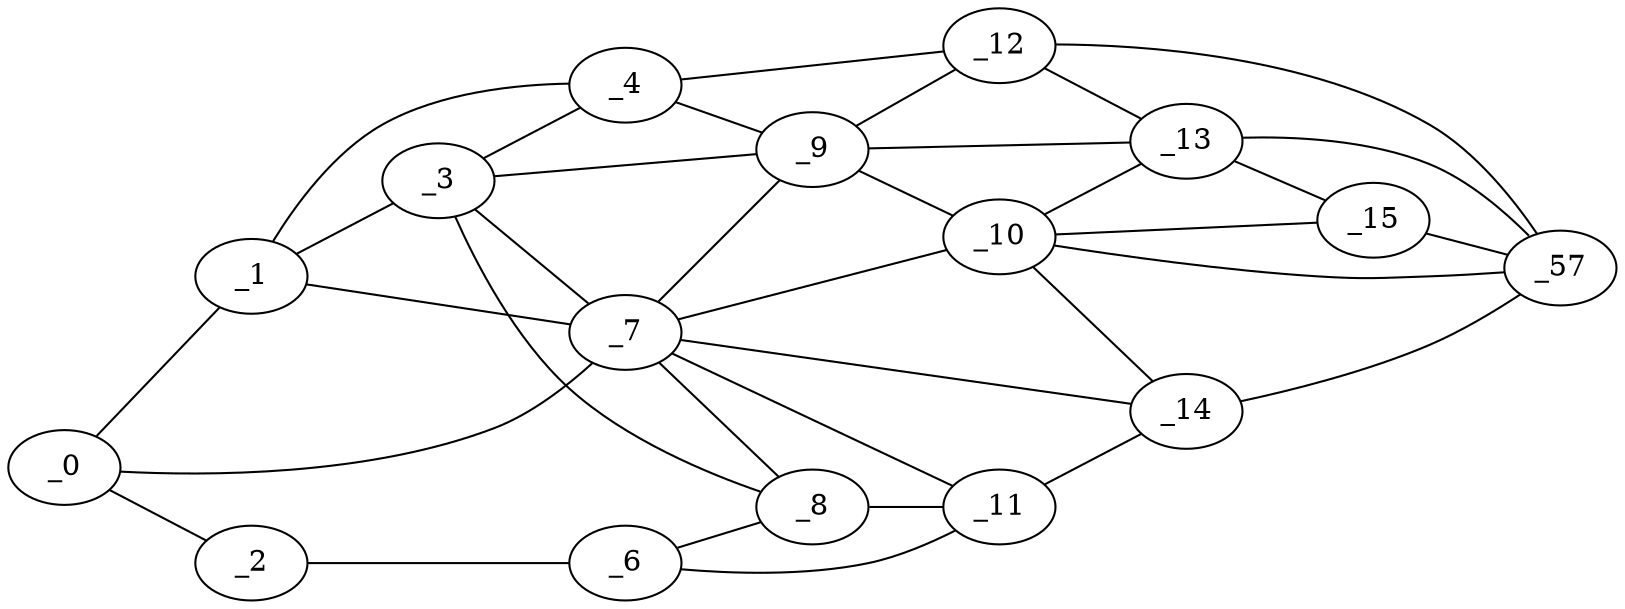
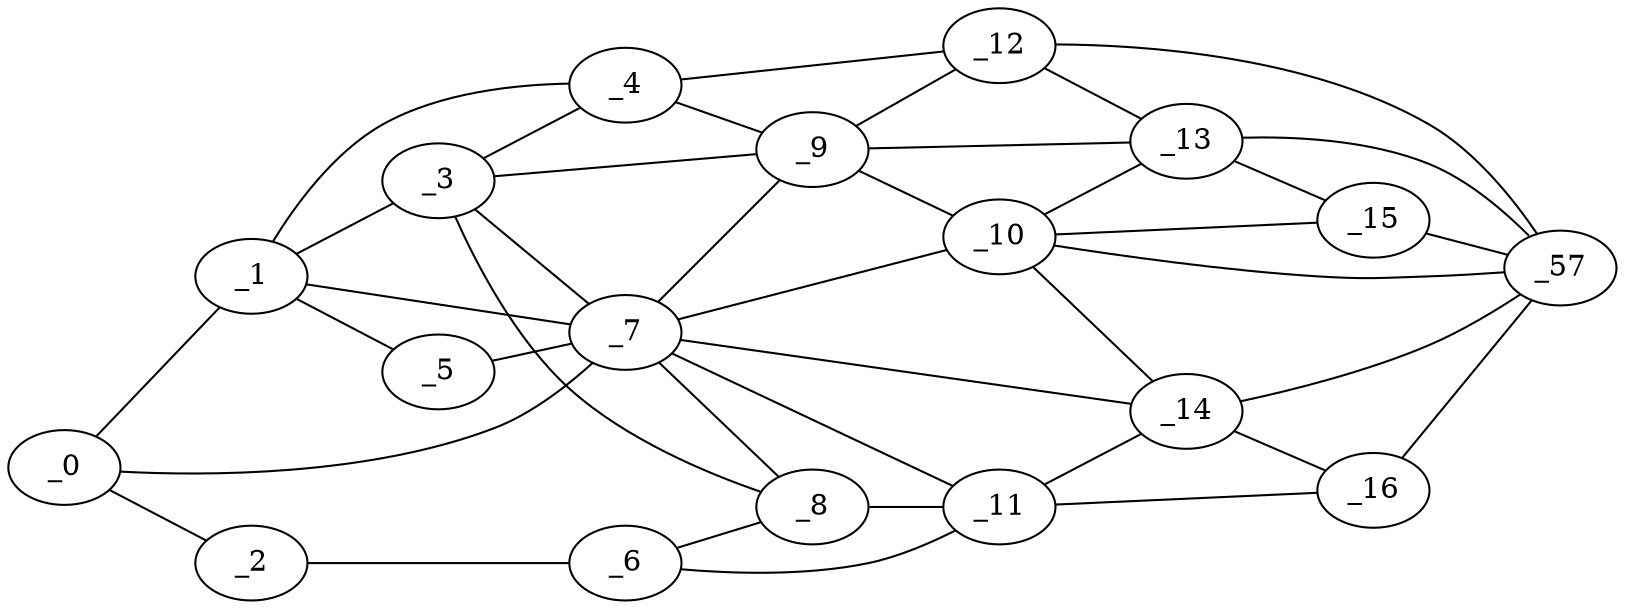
none -> (438, 372)
none -> (1373, 490)
